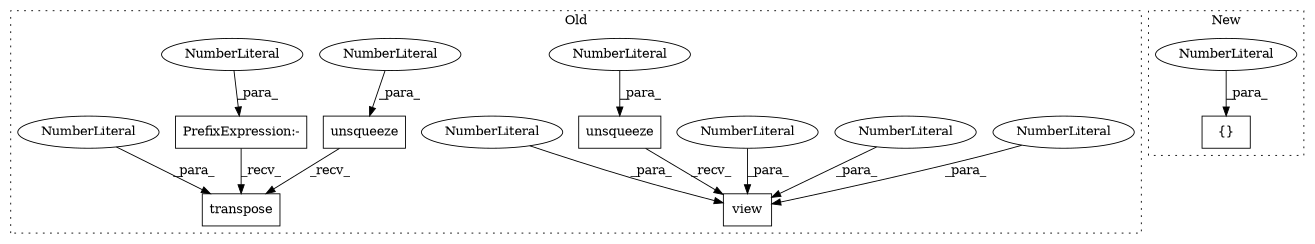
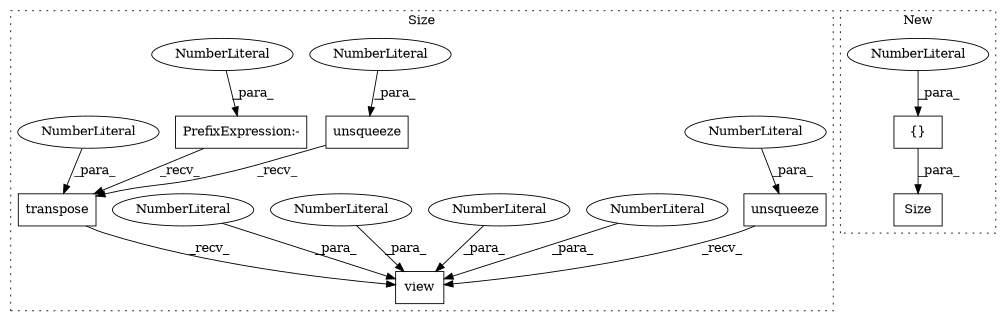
(576, 21) -> (422, 21)
none -> (918, 210)
none -> (234, 264)
